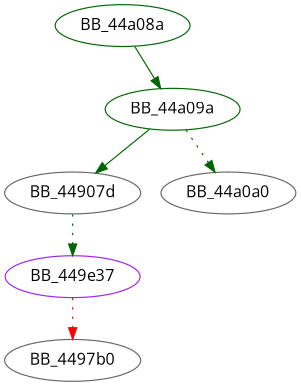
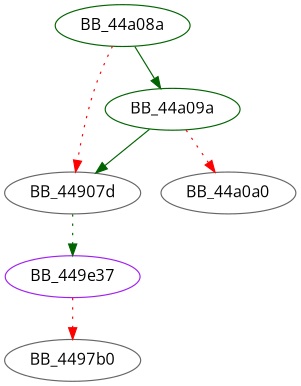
none -> (91, 102)
(197, 146) -> (197, 146)
